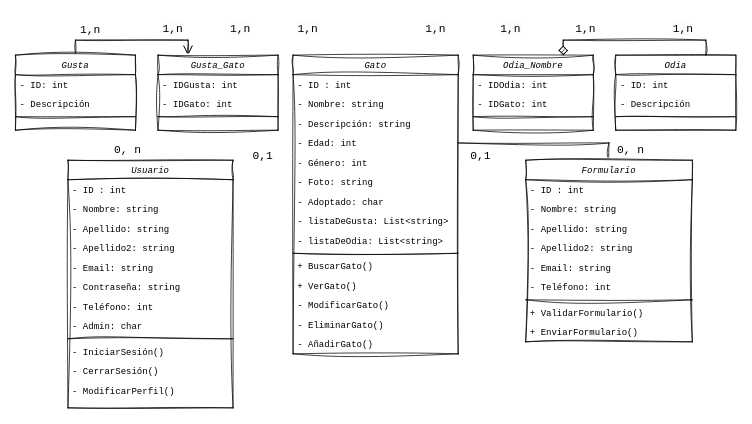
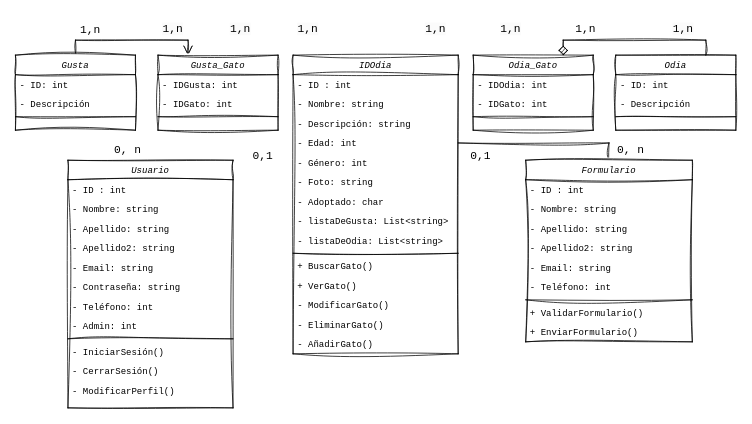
(375, 65) -> (375, 65)
(533, 65) -> (533, 65)
(100, 326) -> (96, 326)
